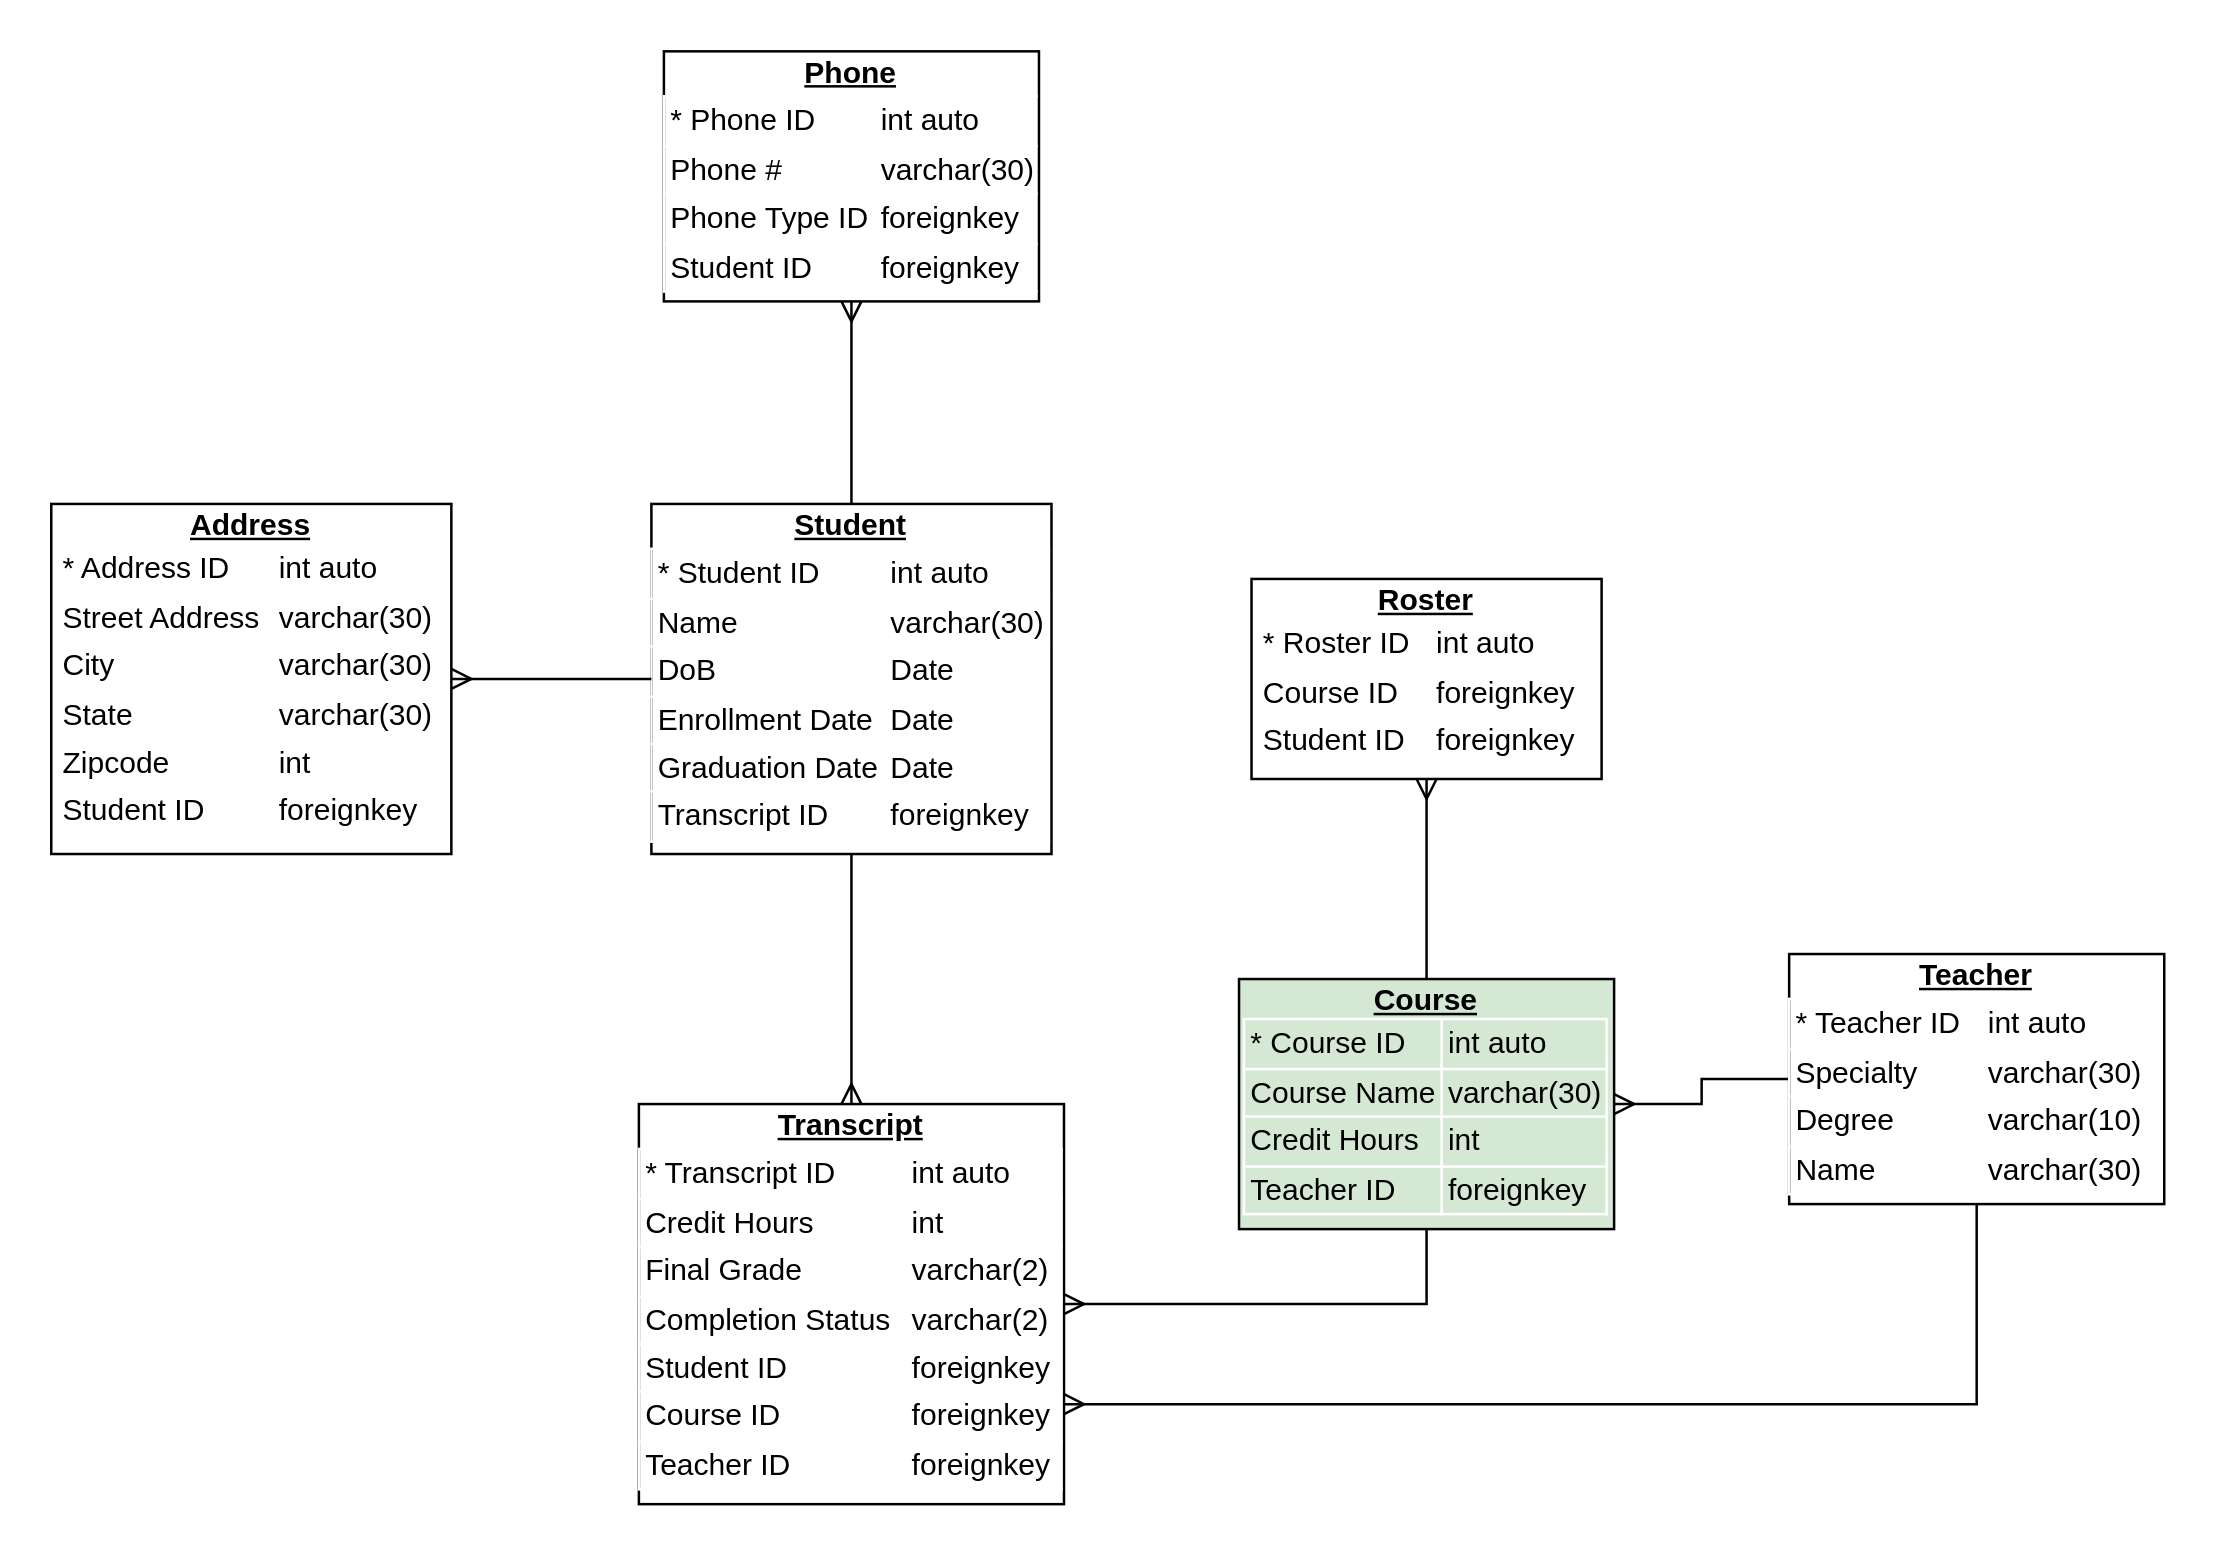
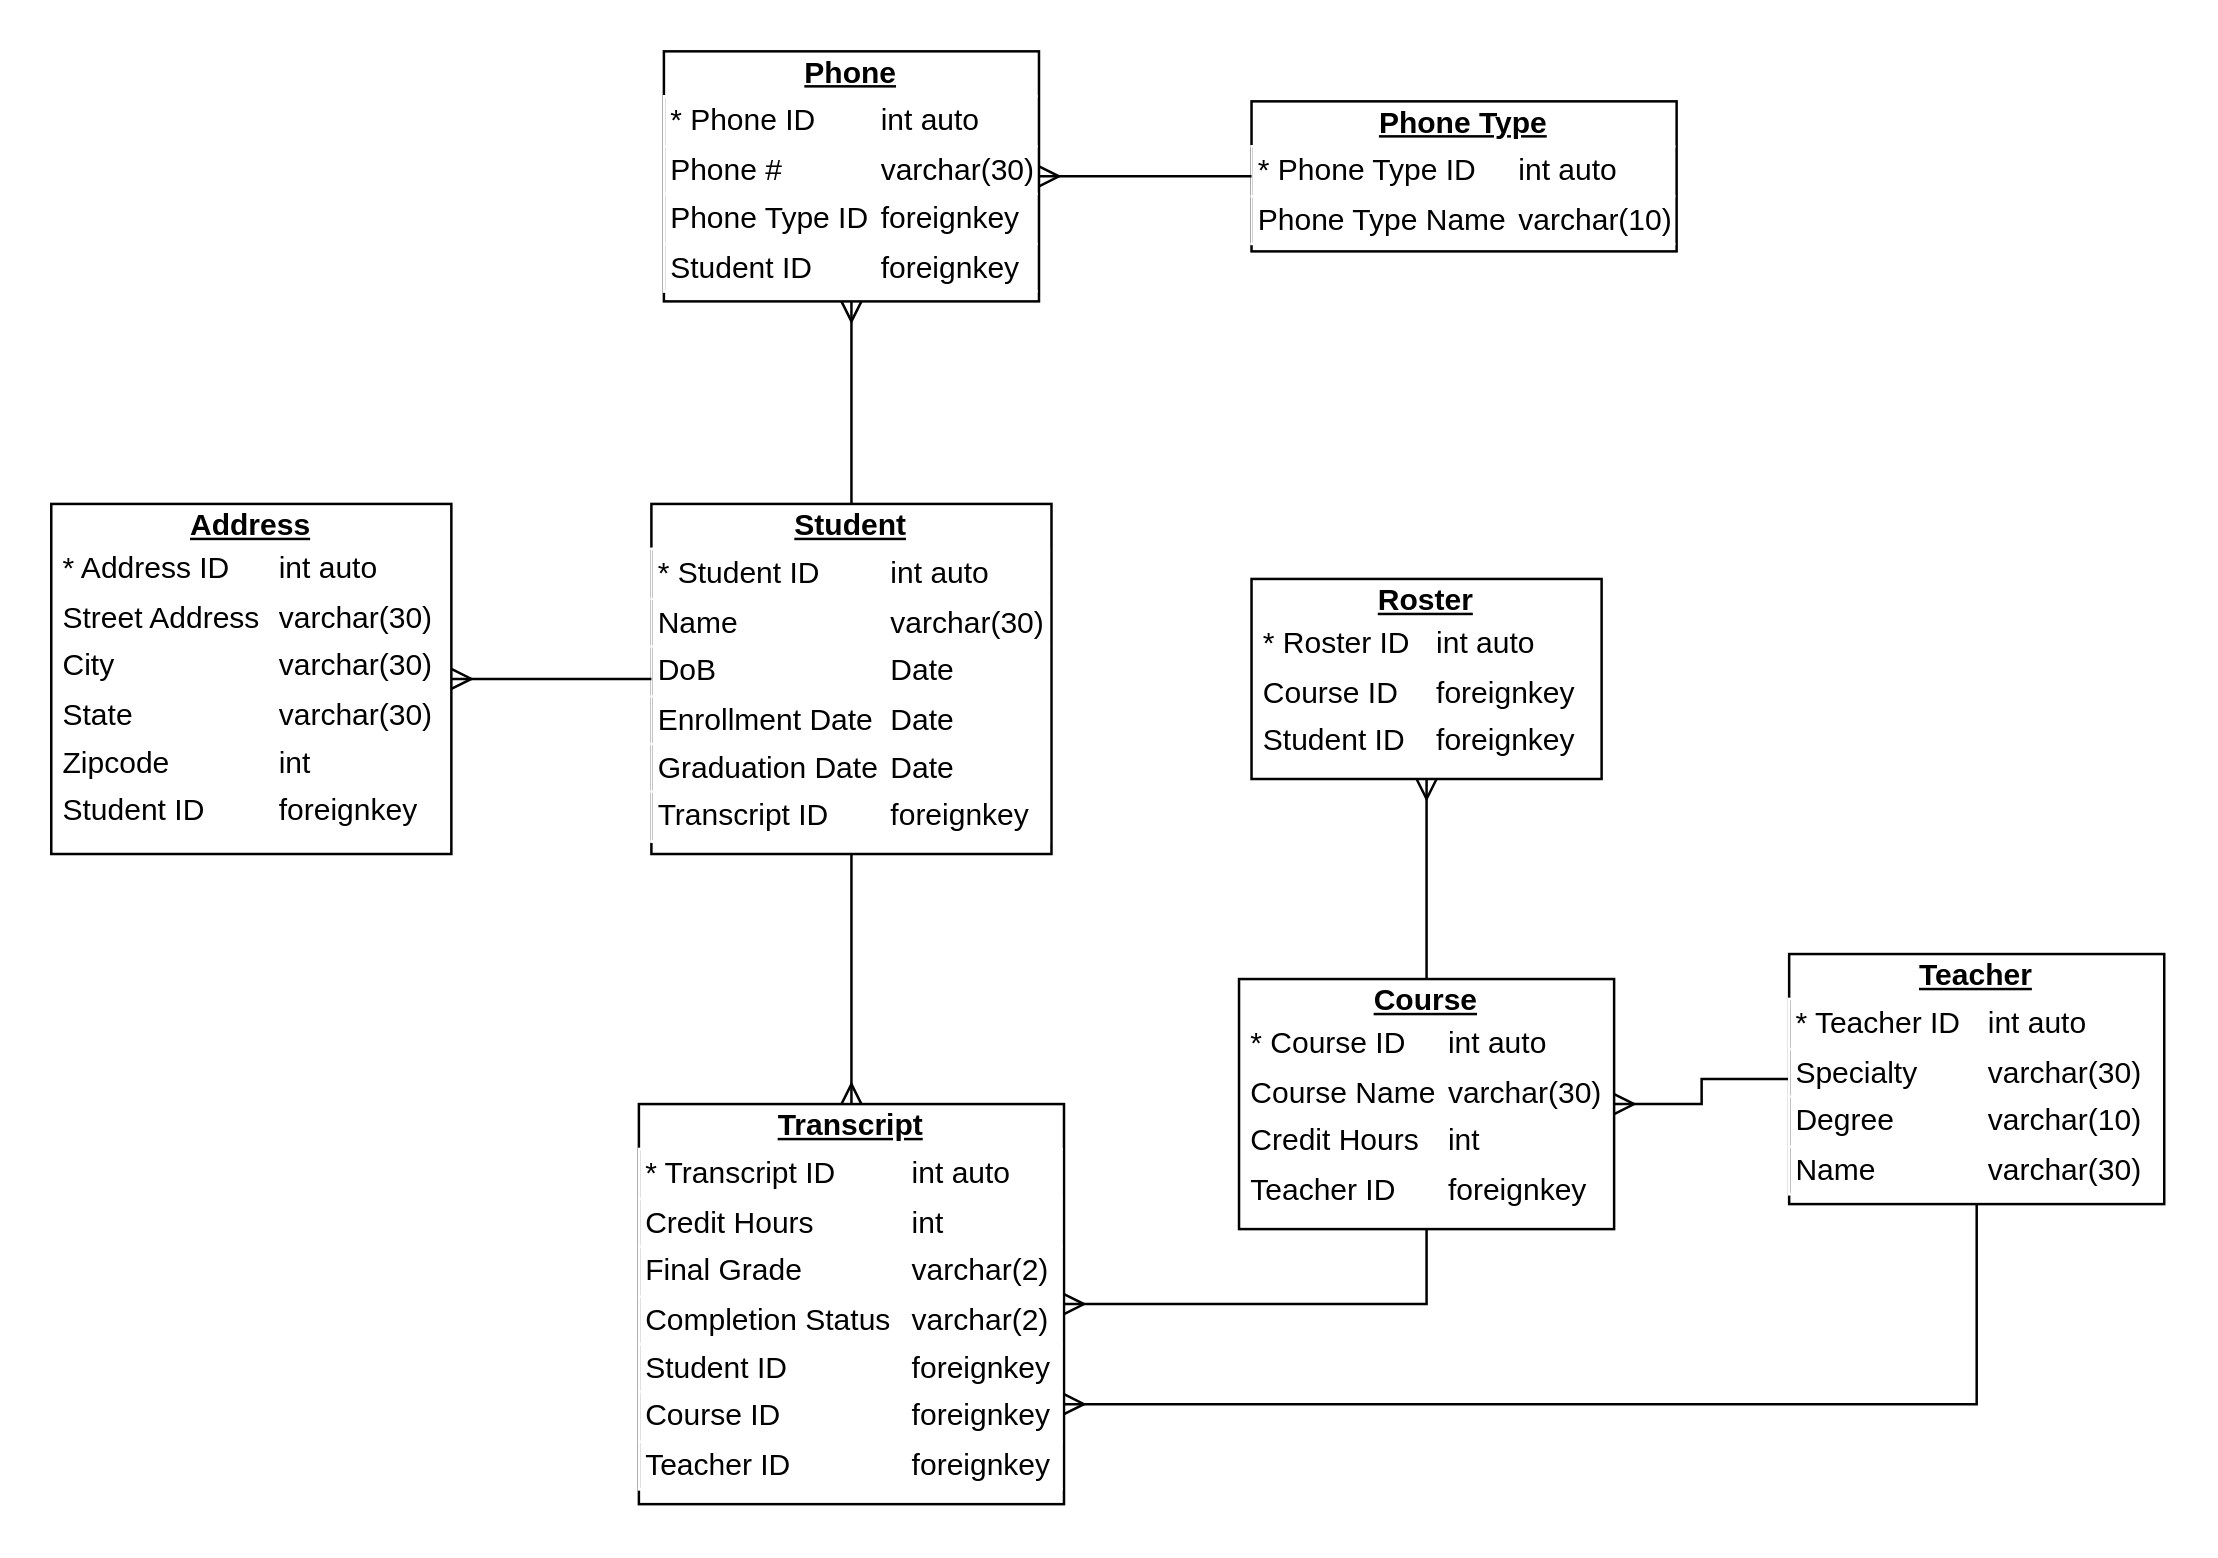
none -> (1145, 176)
none -> (1464, 176)
(1426, 1104) -> (1426, 1104)
